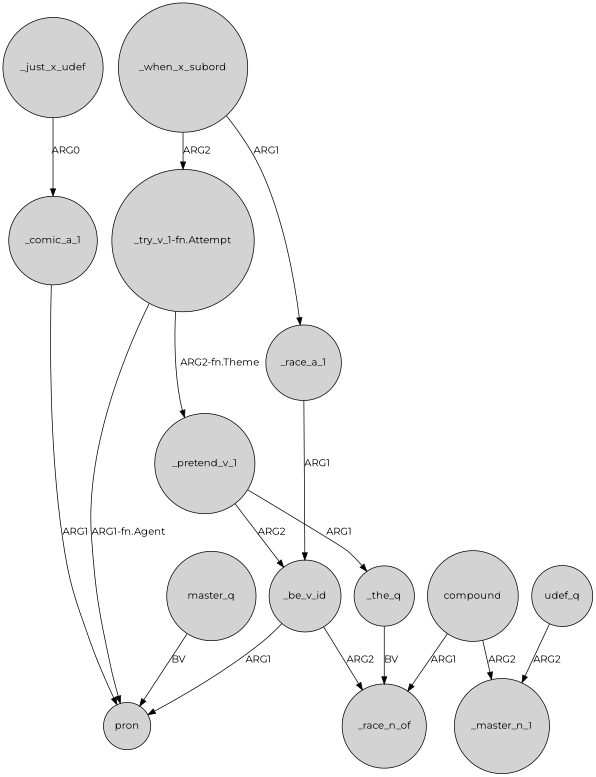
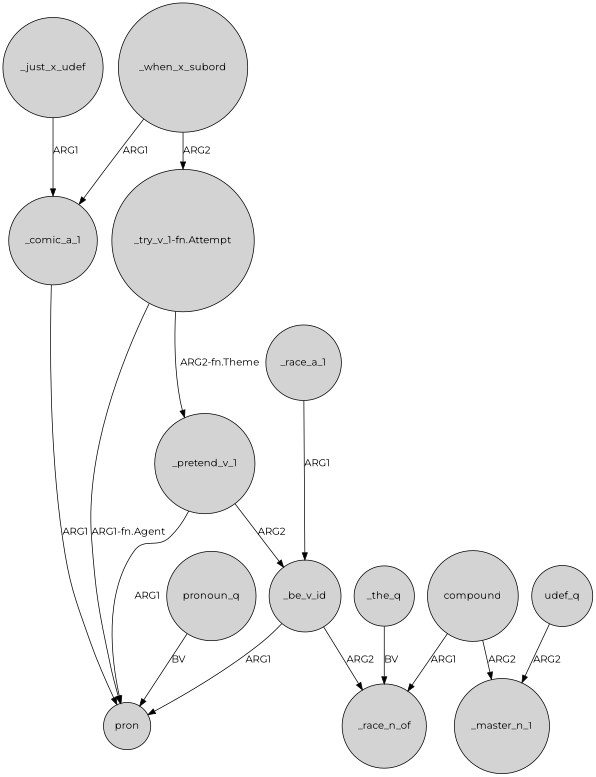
(66, 151) -> (66, 151)
(277, 211) -> (113, 159)
(310, 527) -> (118, 586)
(211, 596) -> (211, 596)
